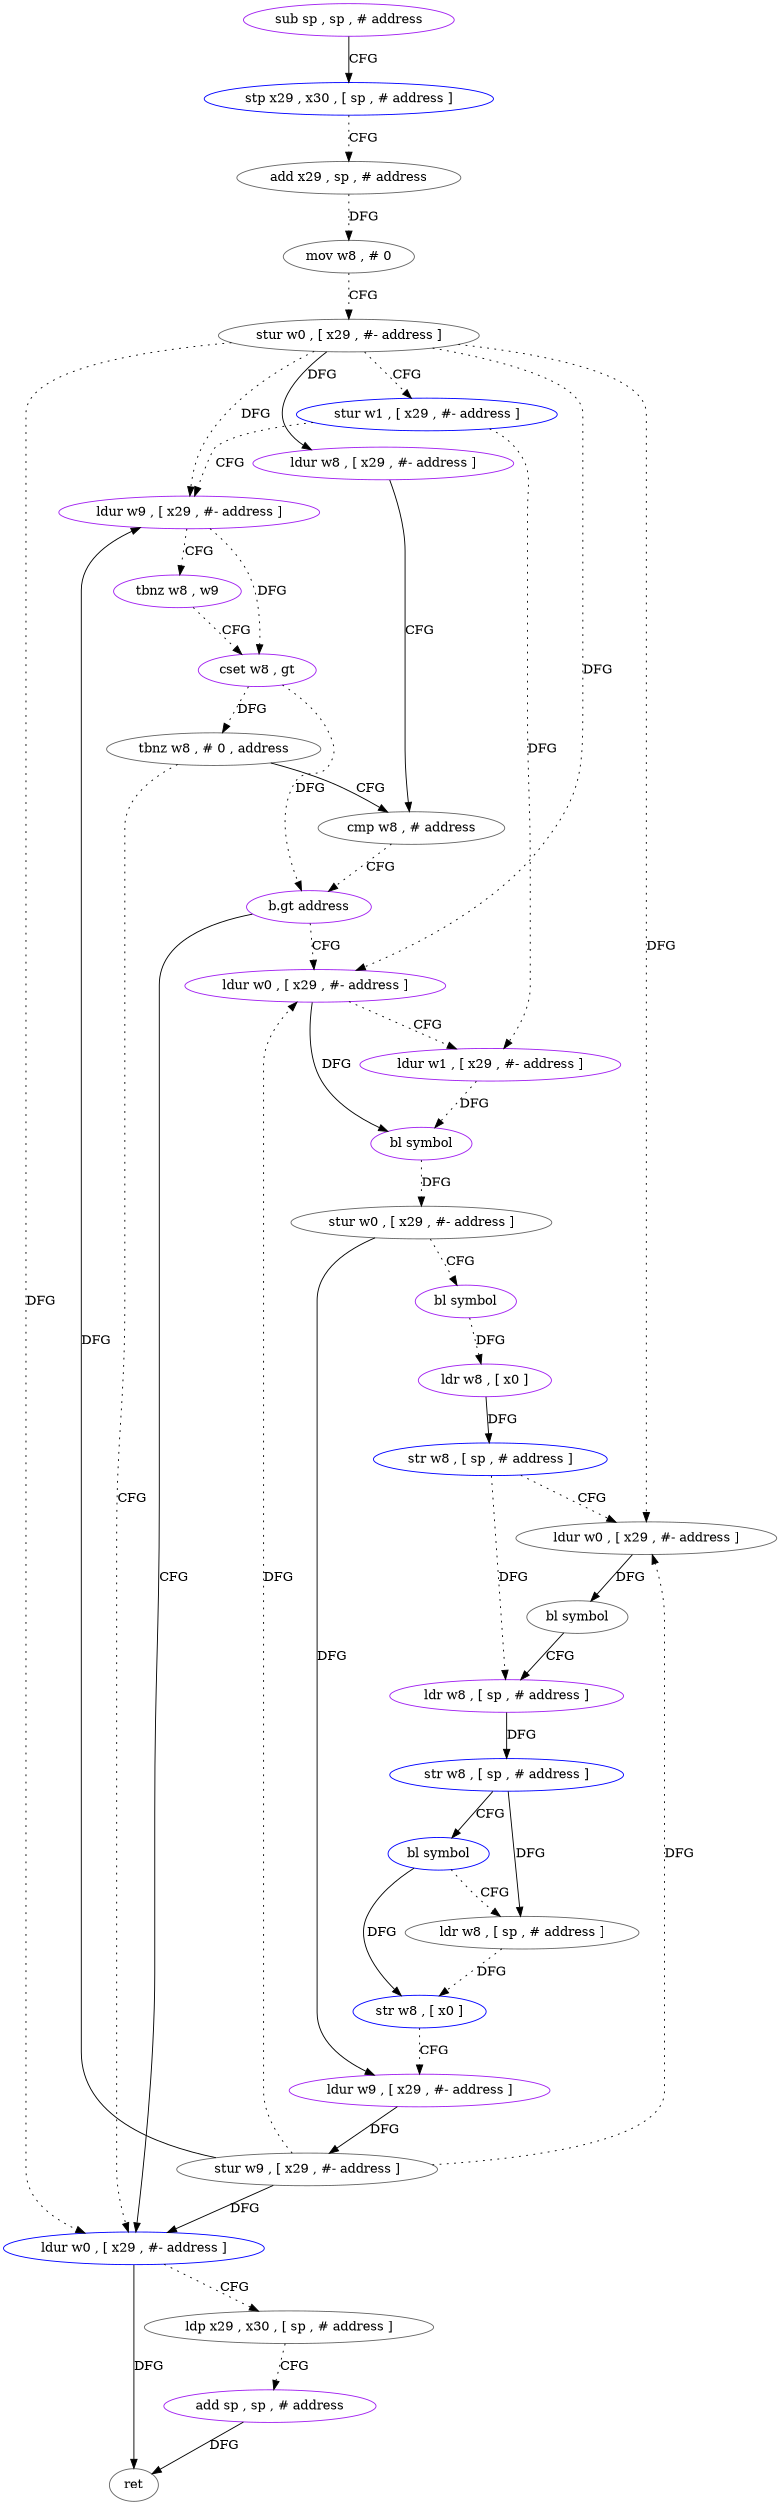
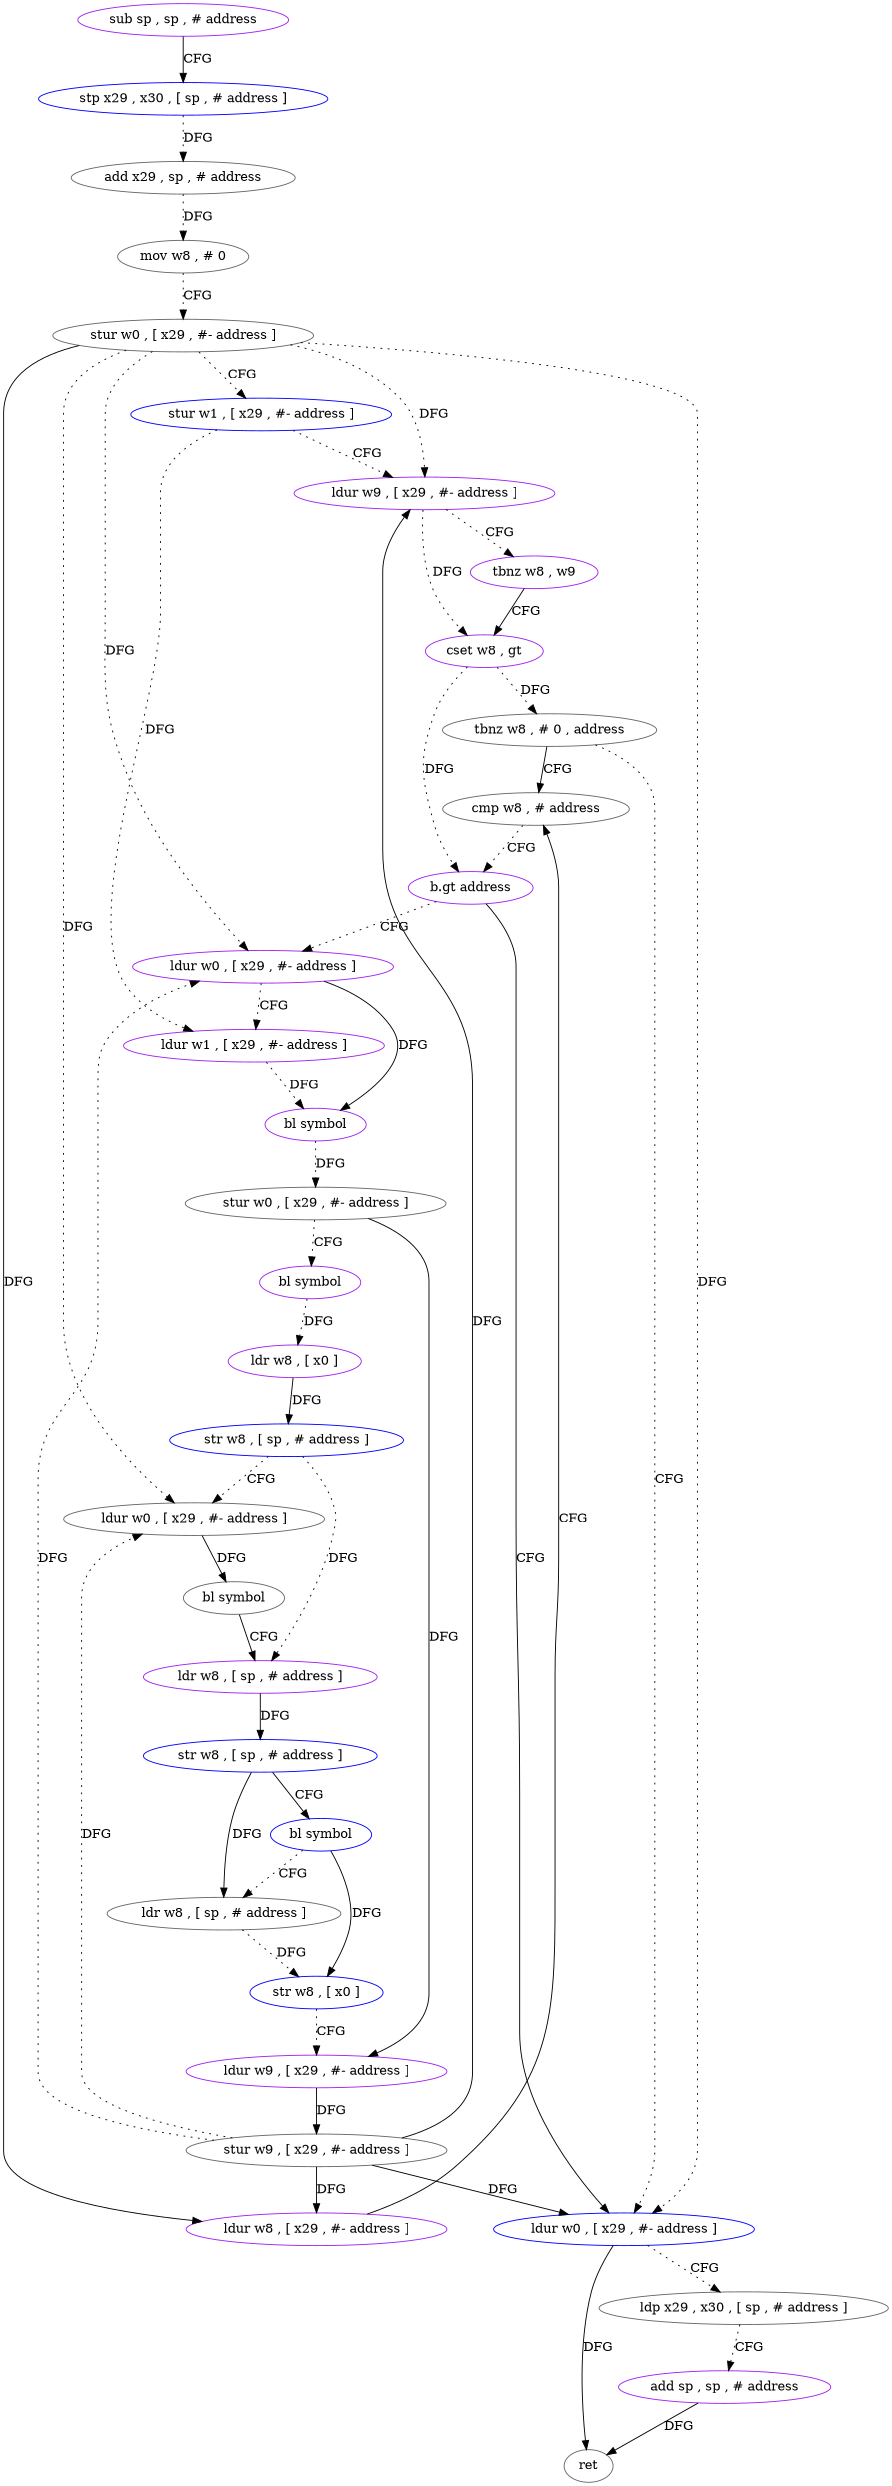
(363, 138) -> (198, 138)
(214, 628) -> (512, 608)
none -> (317, 2185)
